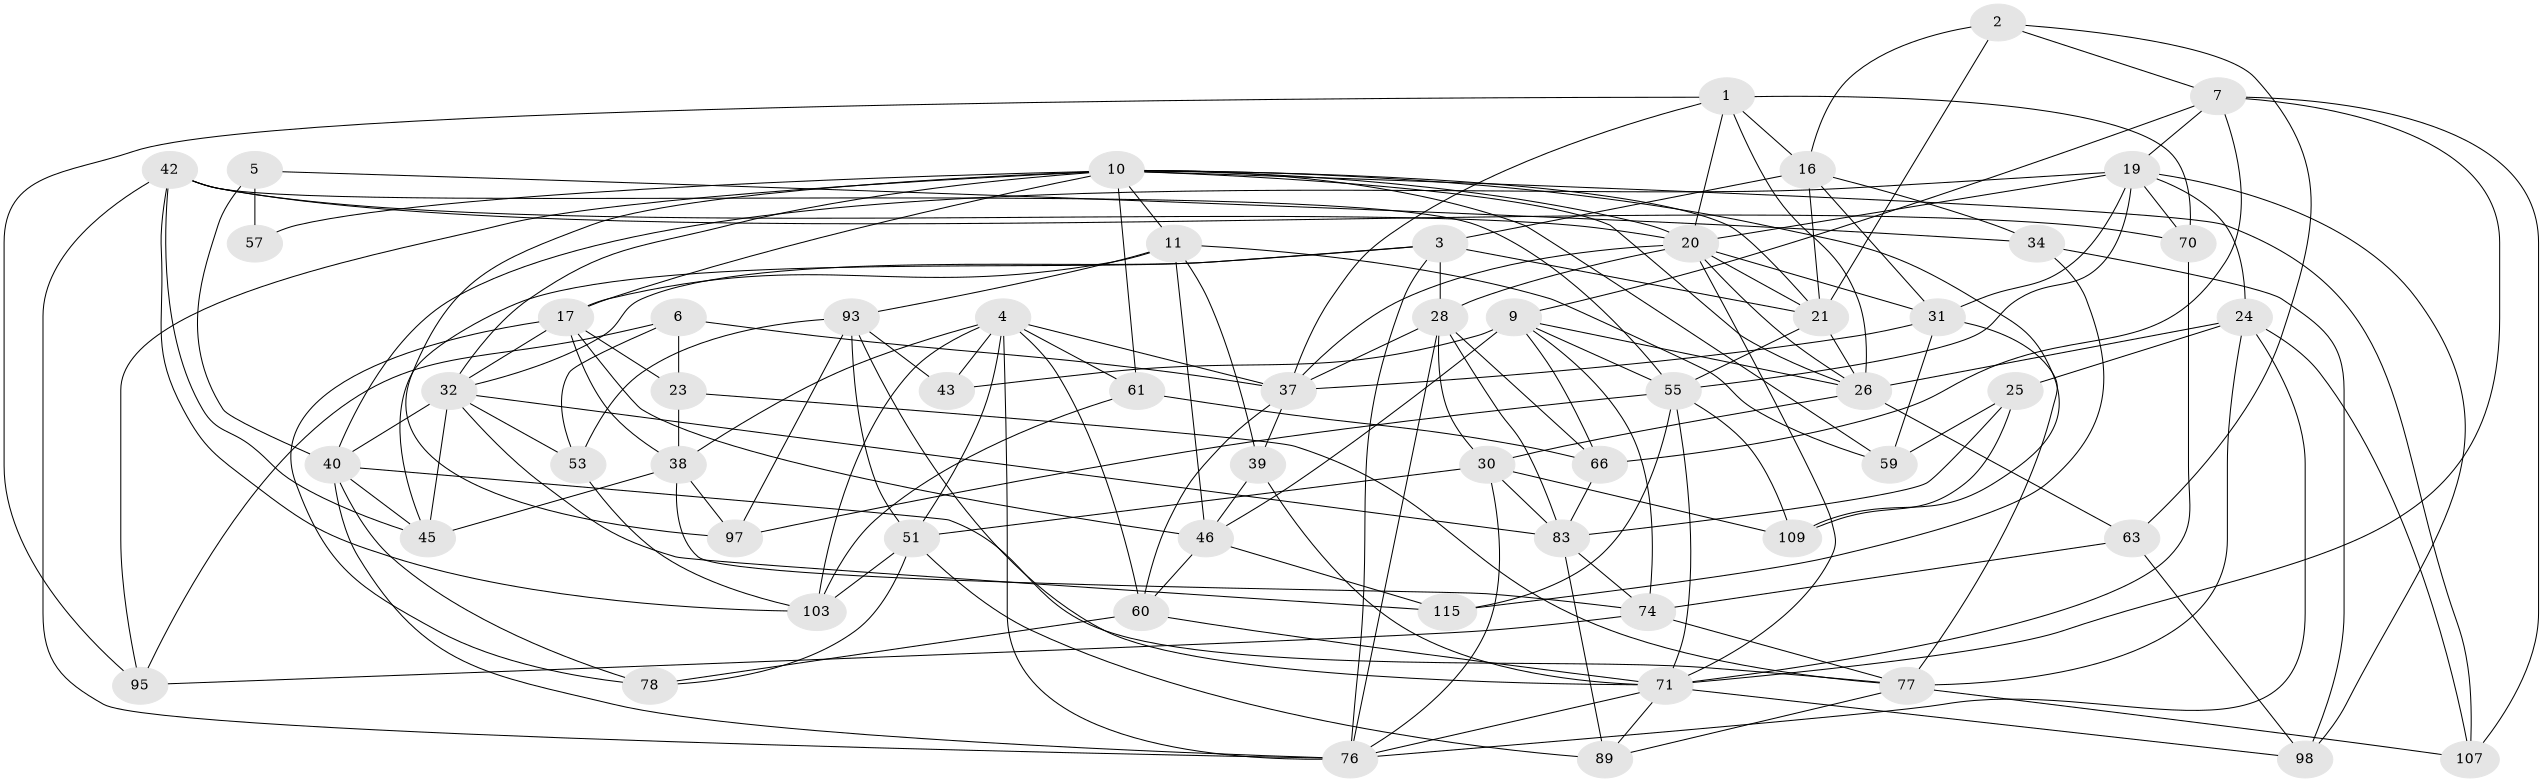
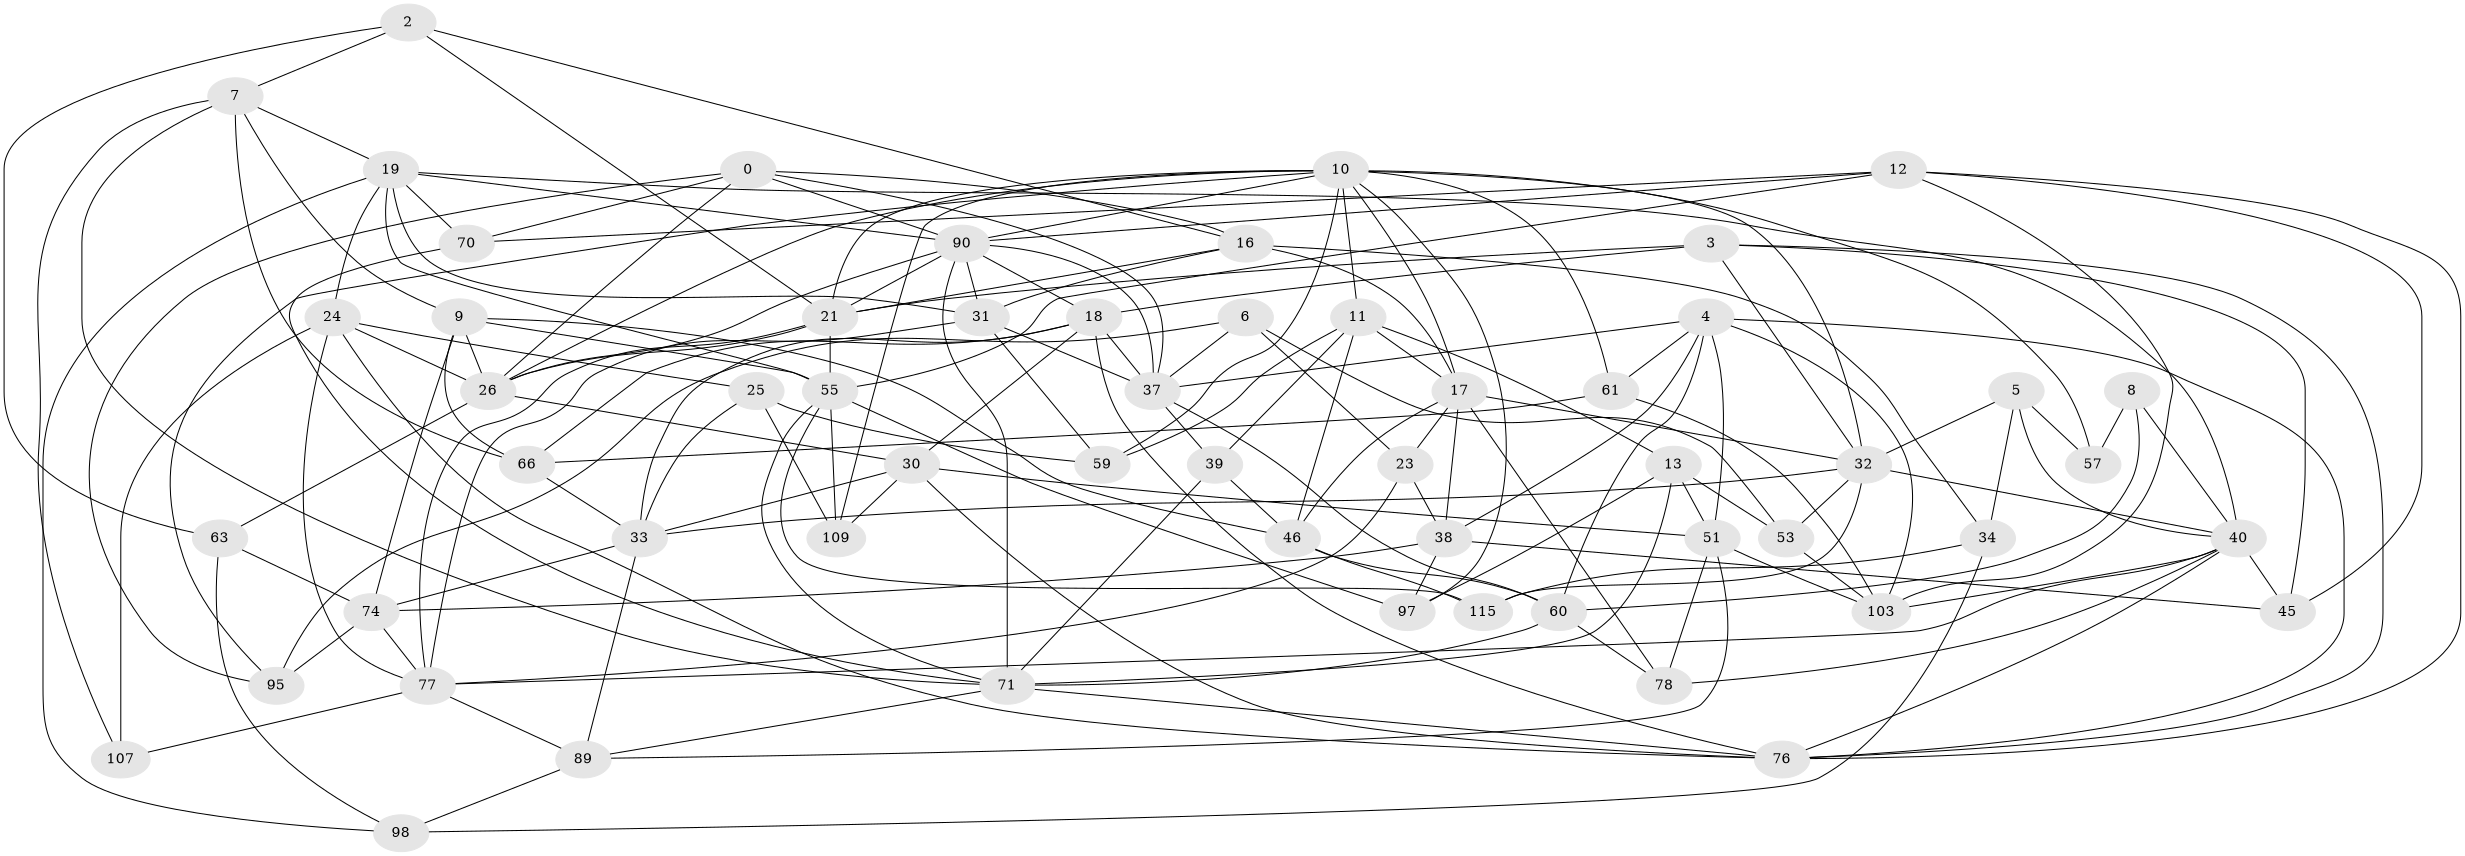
(1727, 96) -> (748, 170)
(170, 170) -> (1899, 170)
(1987, 206) -> none
(1616, 208) -> (1379, 288)
(1691, 244) -> (962, 244)
(852, 317) -> (1674, 465)
(1440, 317) -> (1094, 317)
(947, 391) -> none
none -> (2132, 391)
none -> (522, 411)
(440, 454) -> (1941, 428)
(1562, 538) -> (640, 538)
none -> (1994, 593)
(1985, 723) -> (492, 796)
